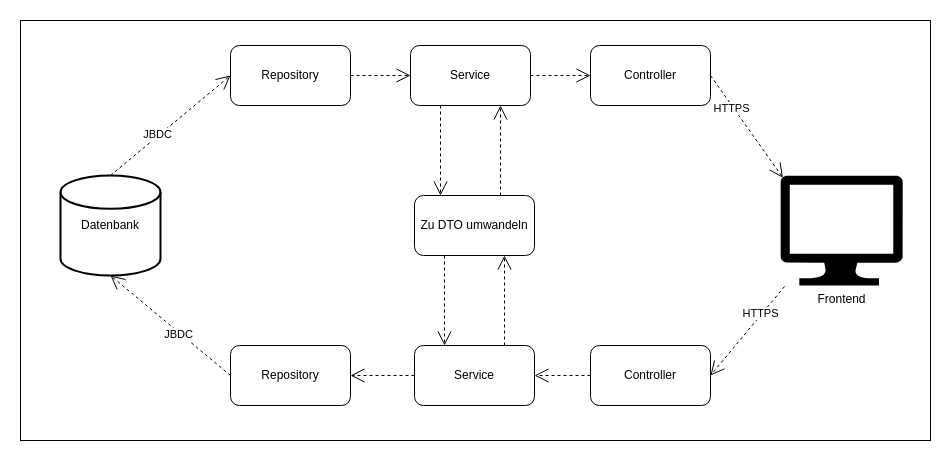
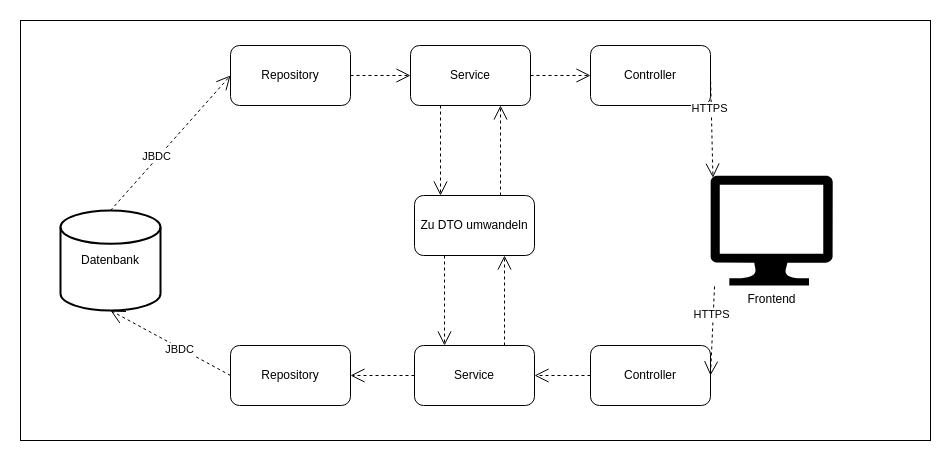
(111, 226) -> (111, 261)
(842, 231) -> (772, 231)
